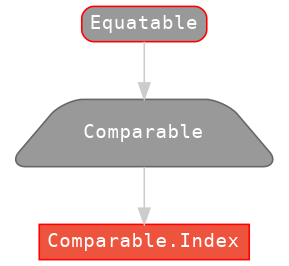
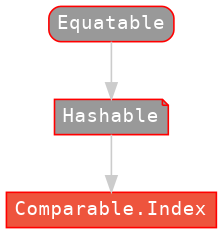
none -> (111, 117)
(144, 133) -> none
